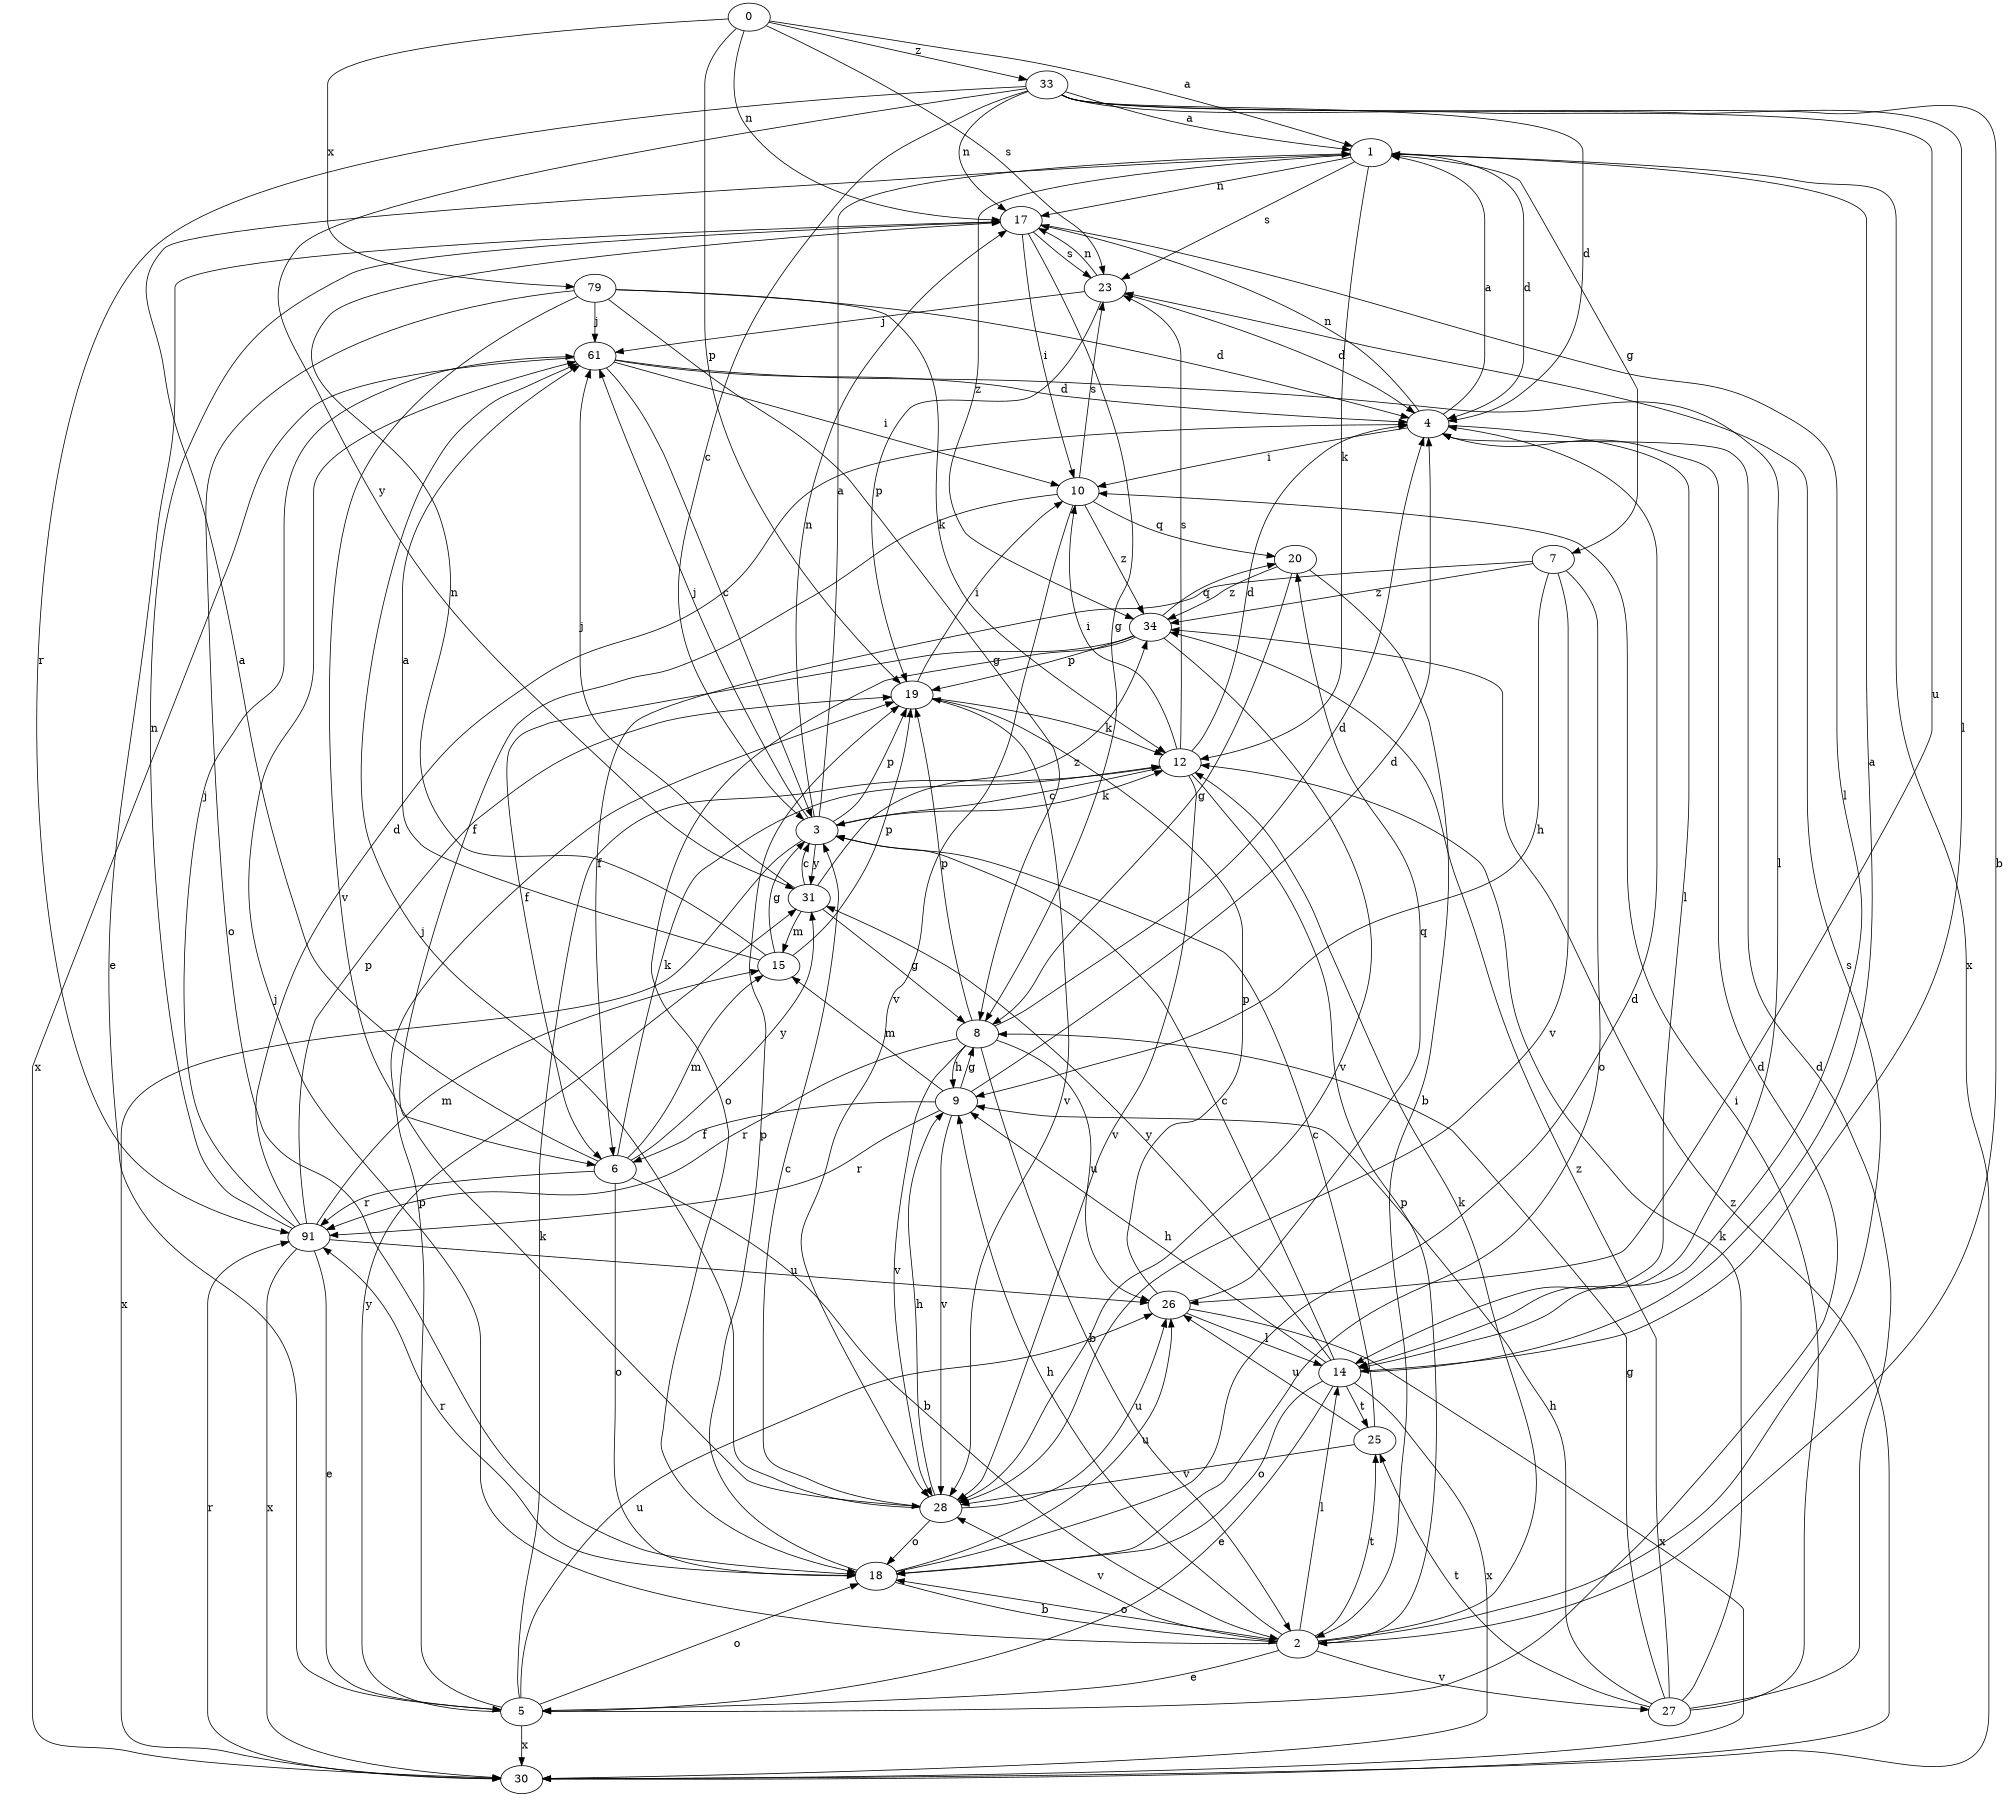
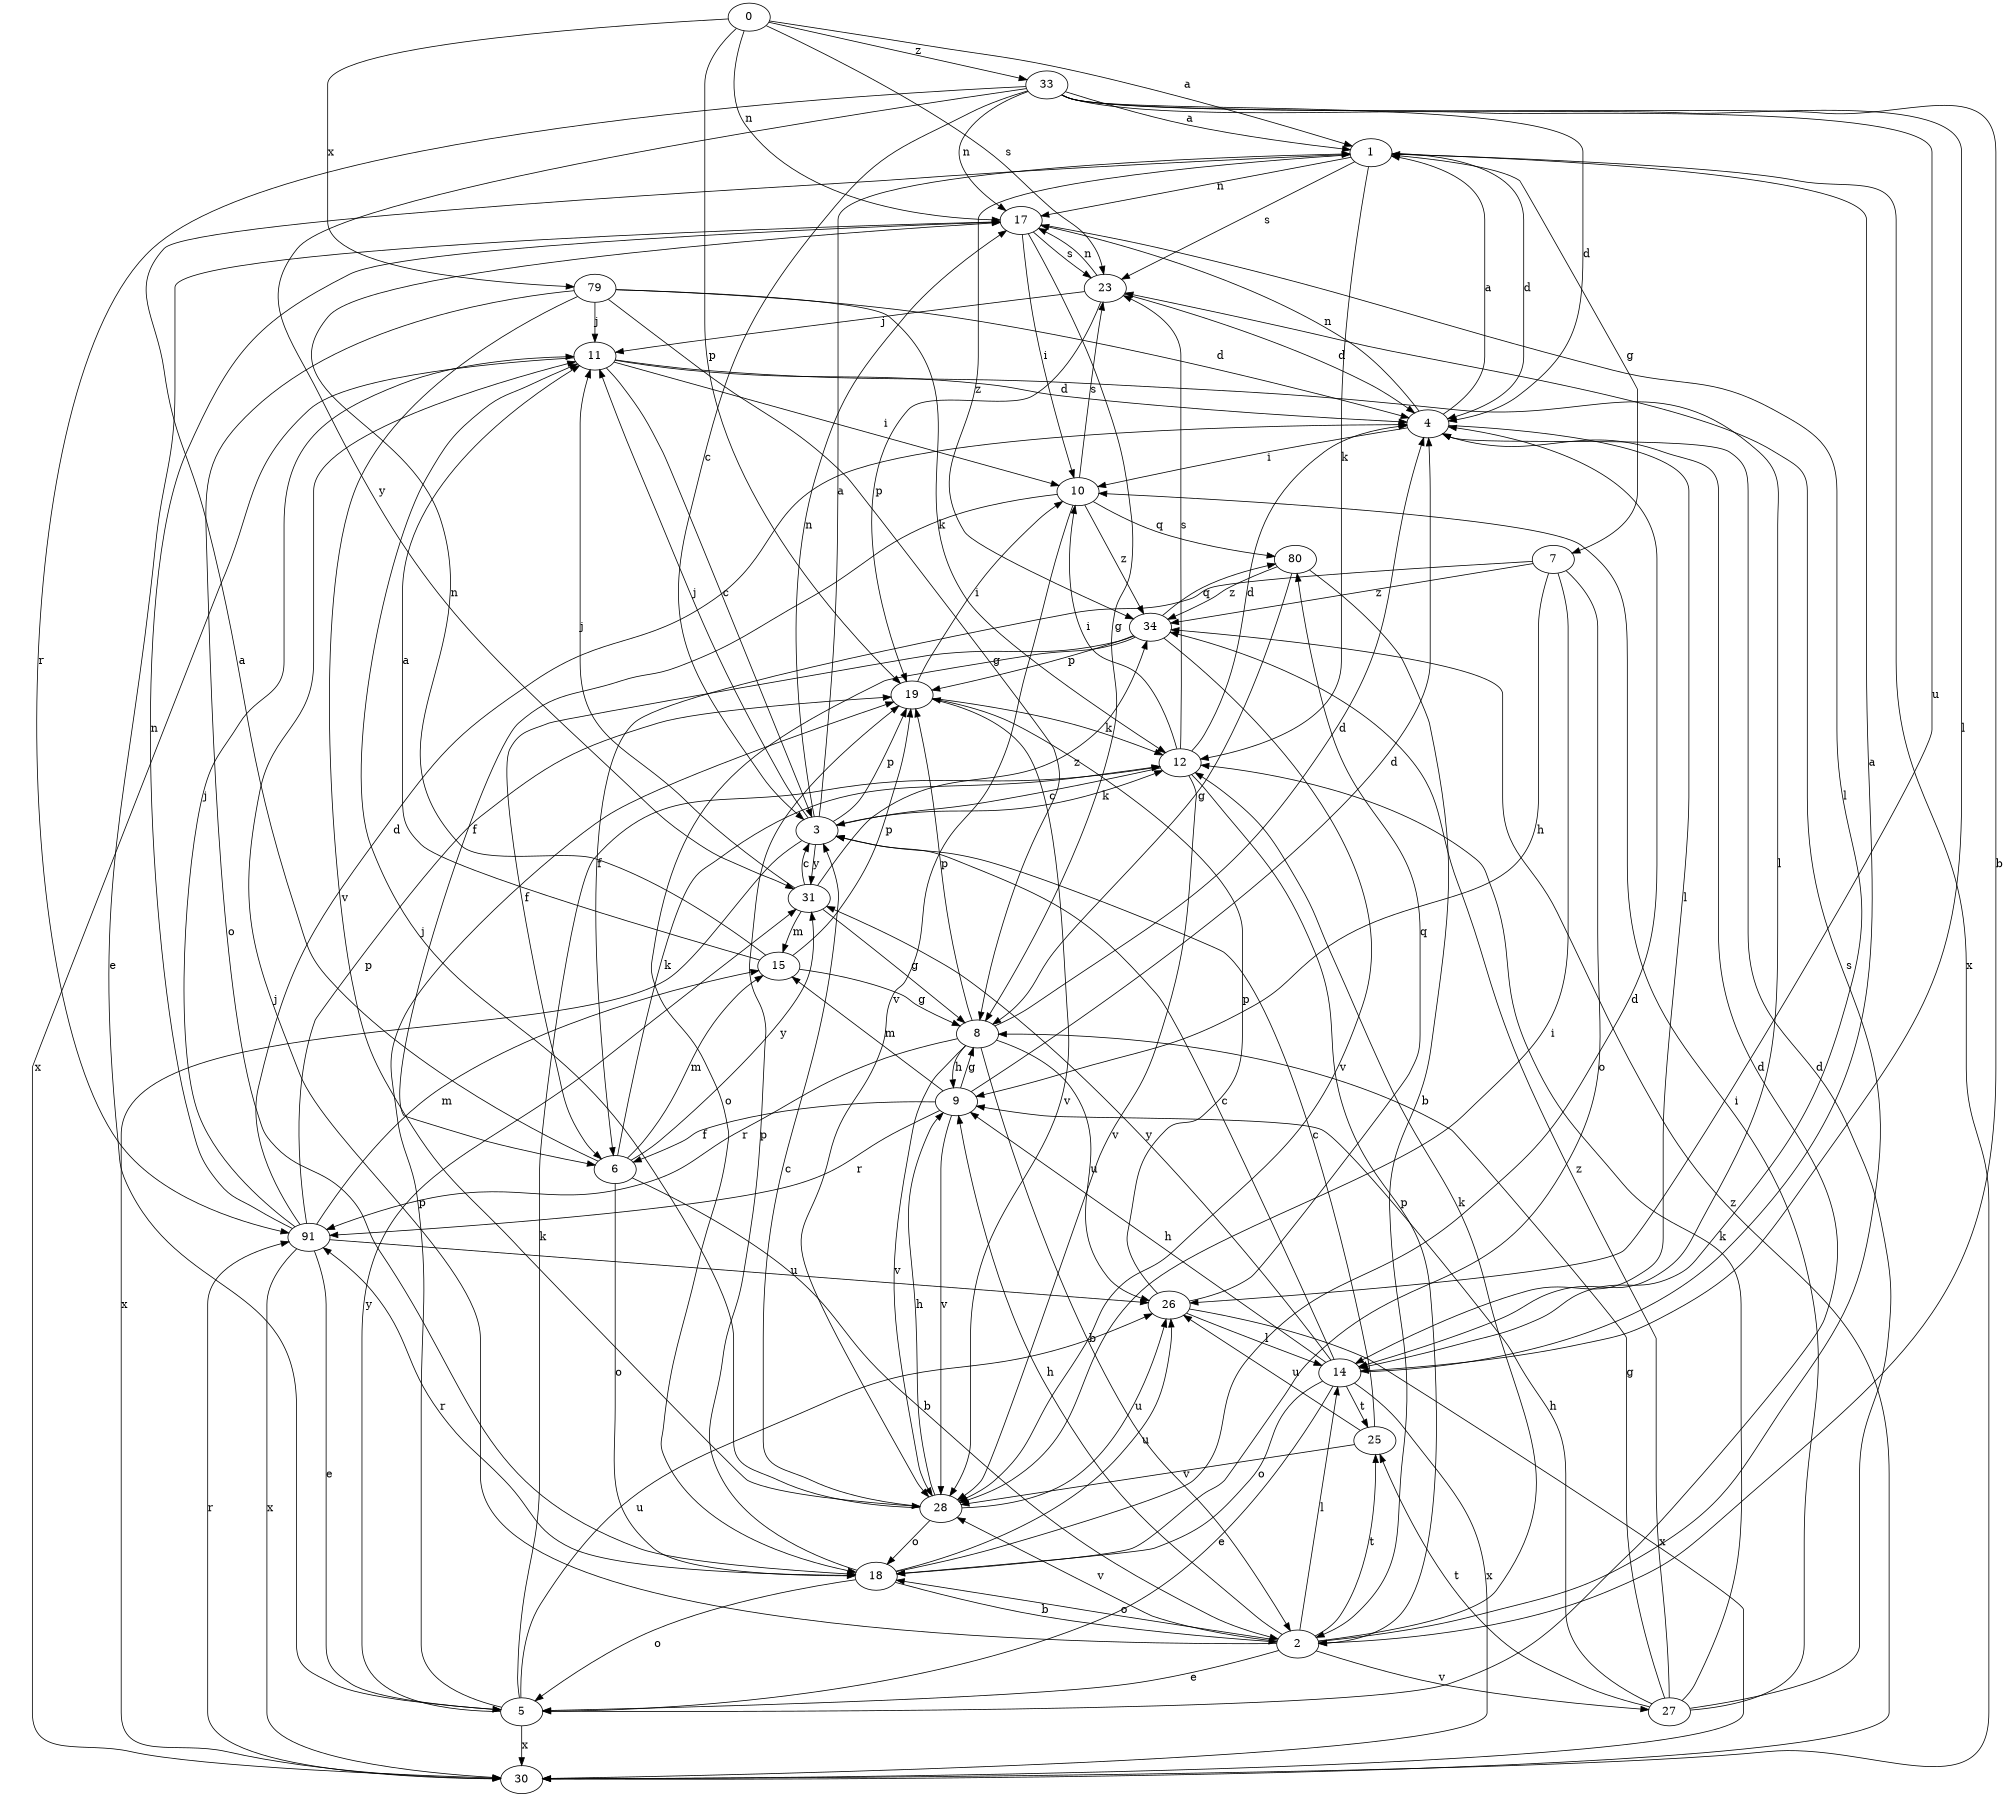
(595, 356) -> (595, 356)
(1295, 559) -> (1295, 559)
(770, 896) -> (879, 987)
(1553, 1034) -> (1553, 1034)
(464, 1181) -> none
(695, 1645) -> (691, 1617)
